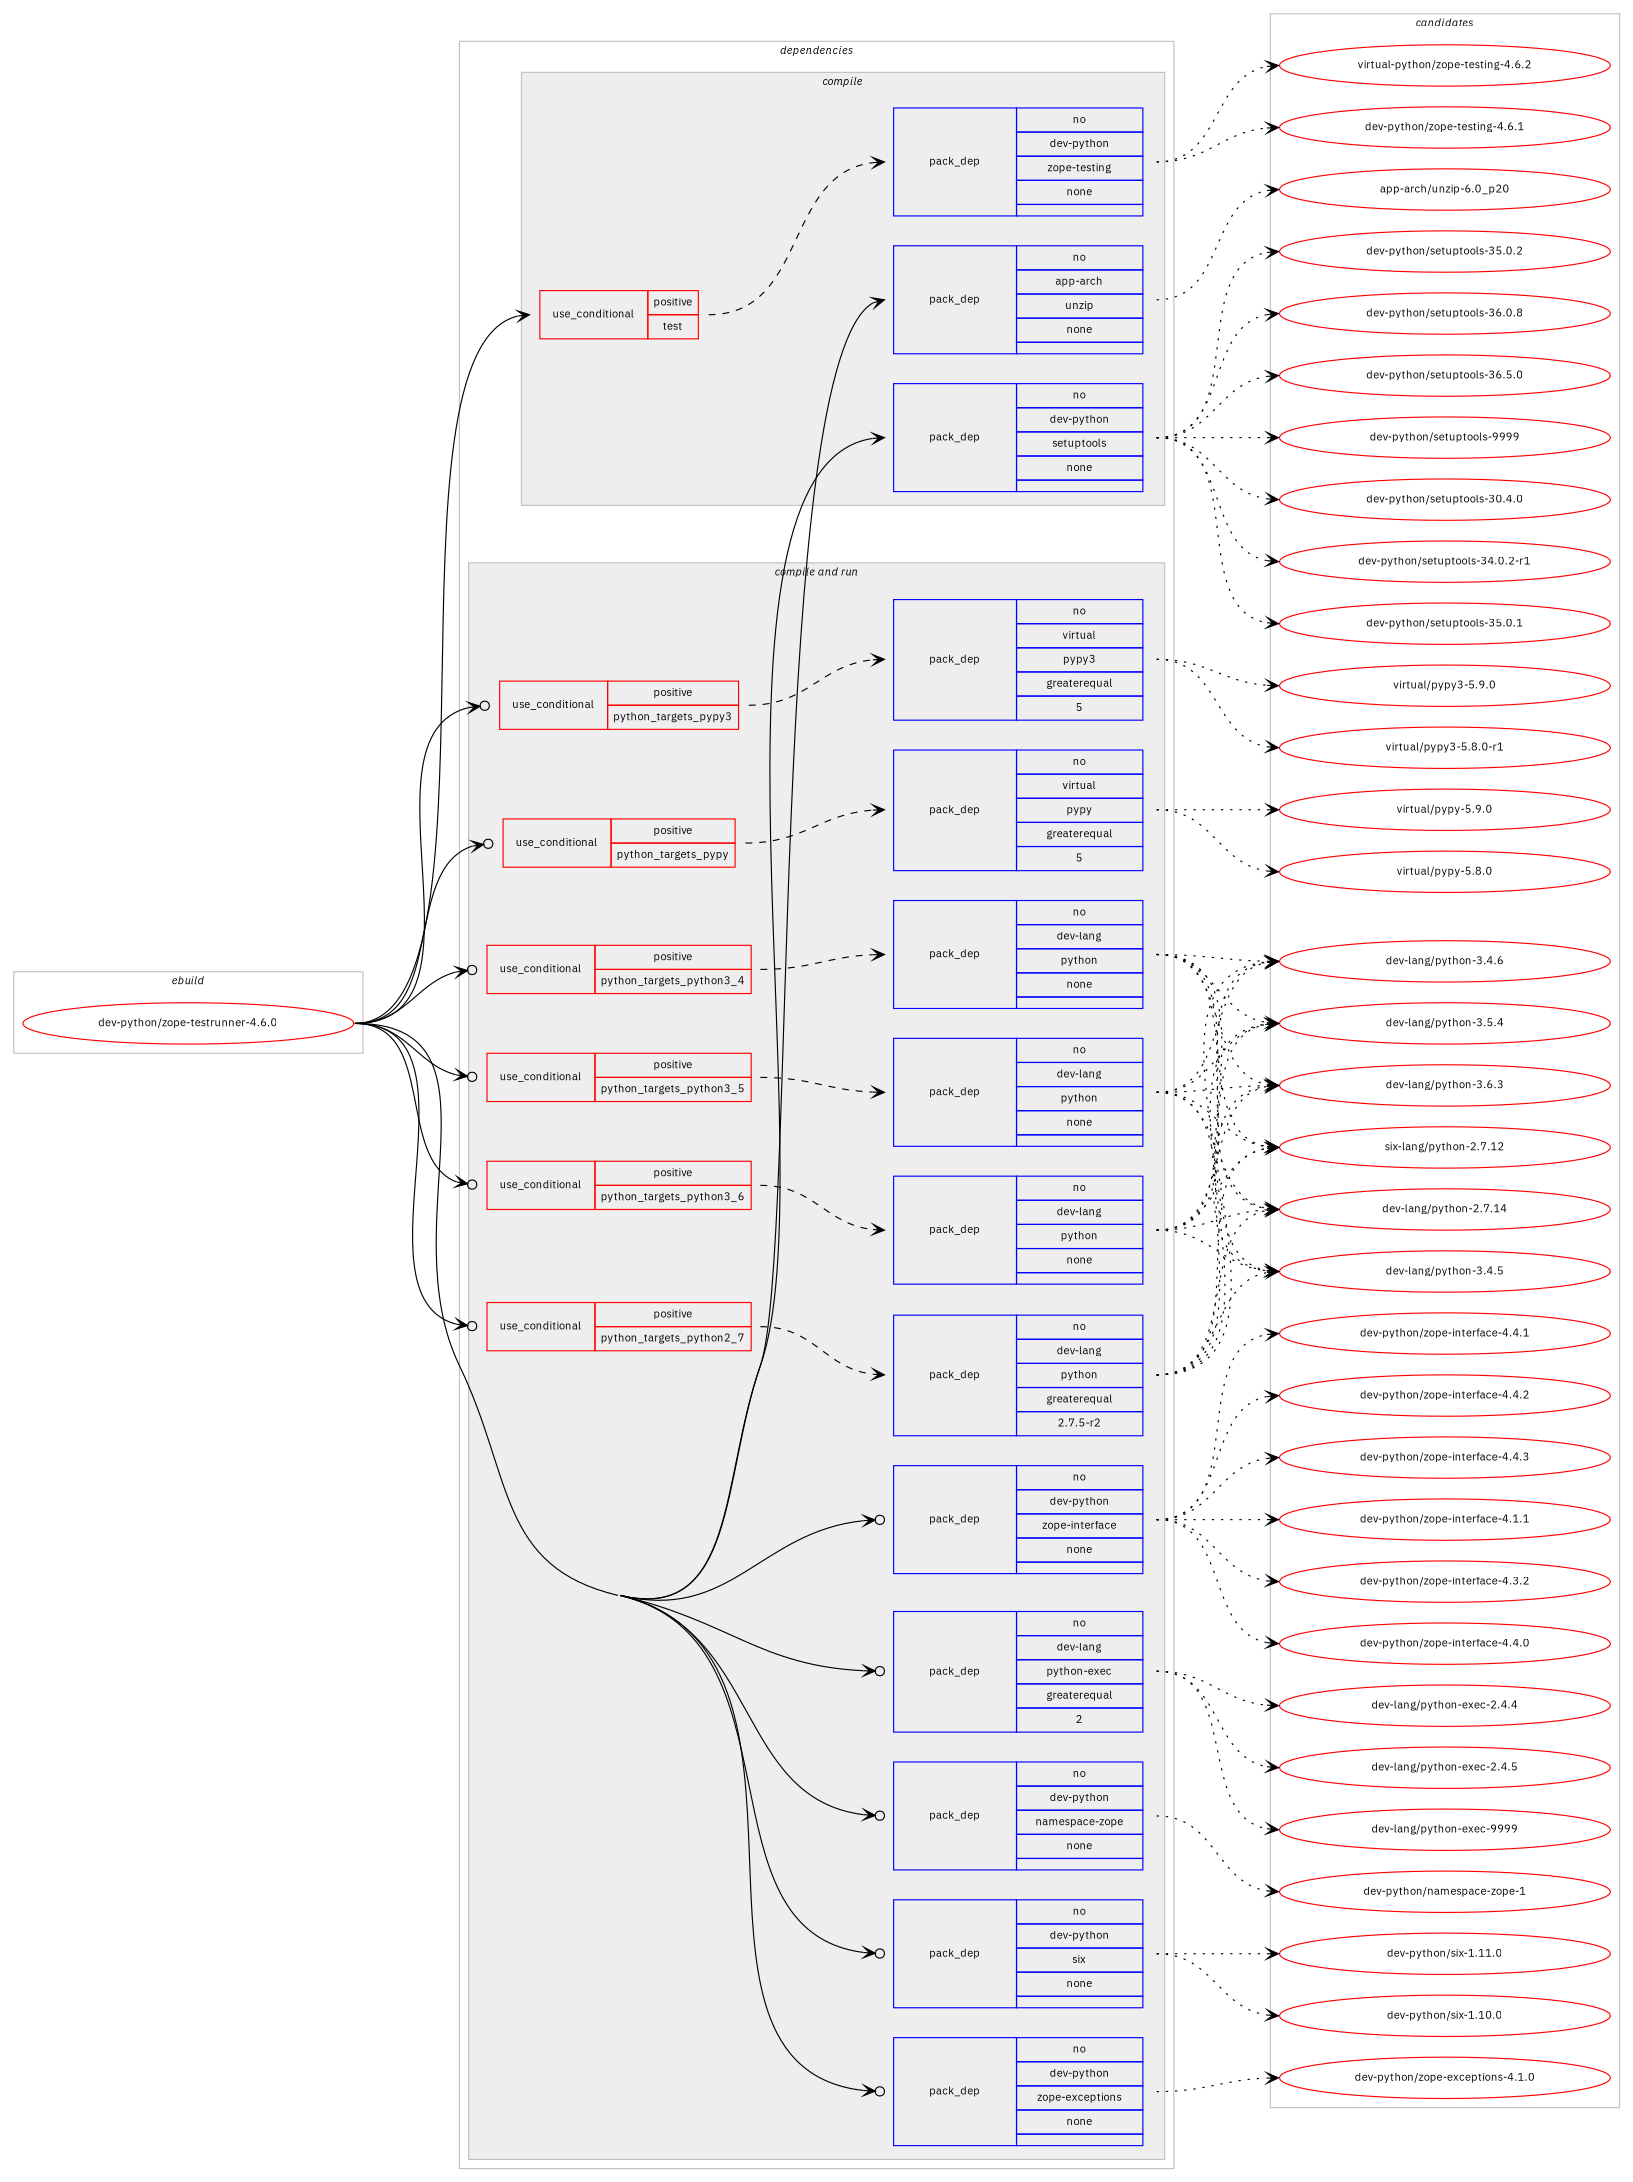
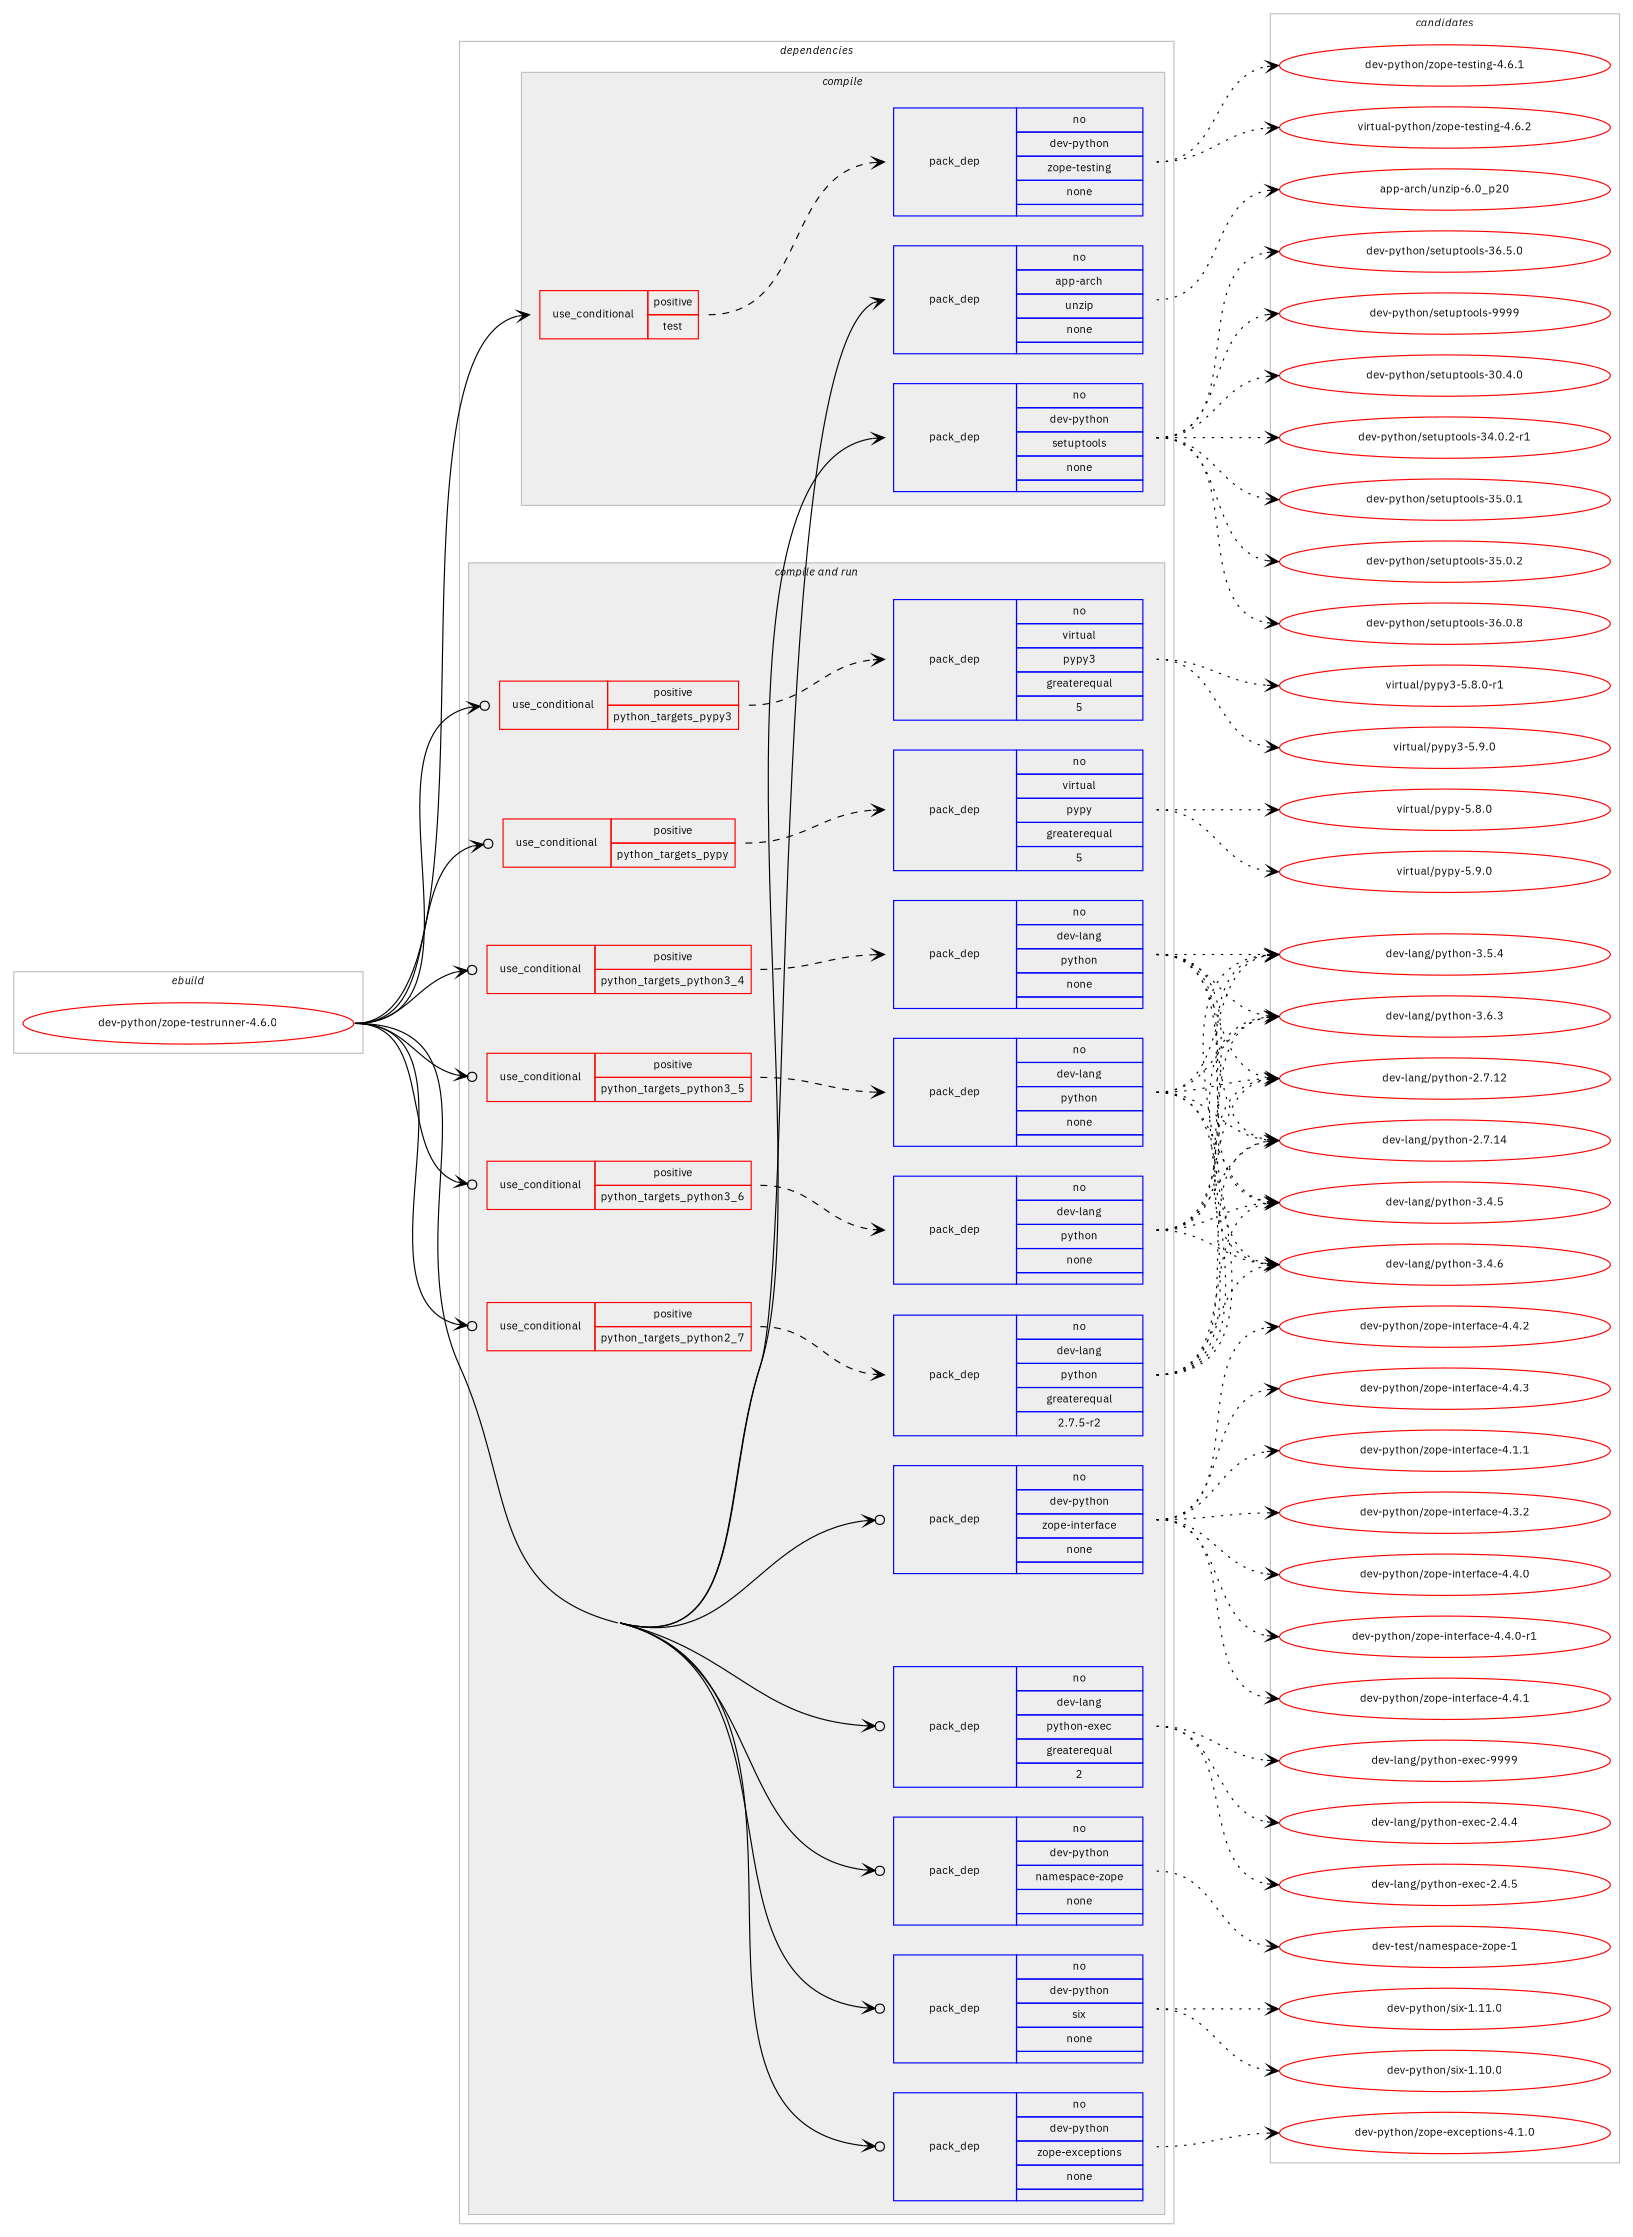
(1445, 1147) -> (1445, 1079)
none -> (1445, 1637)
(1445, 1892) -> (1445, 1947)
